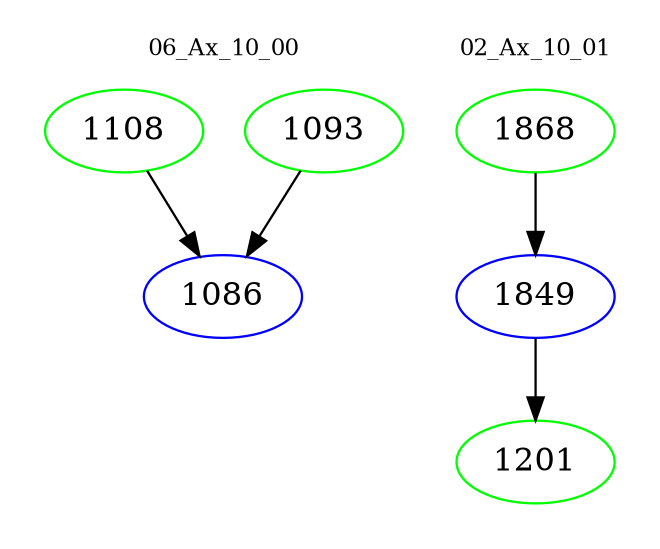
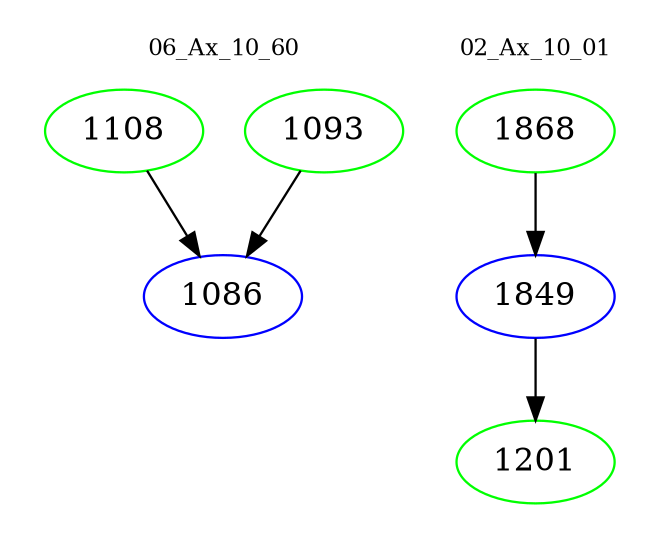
(224, 49) -> (224, 49)
